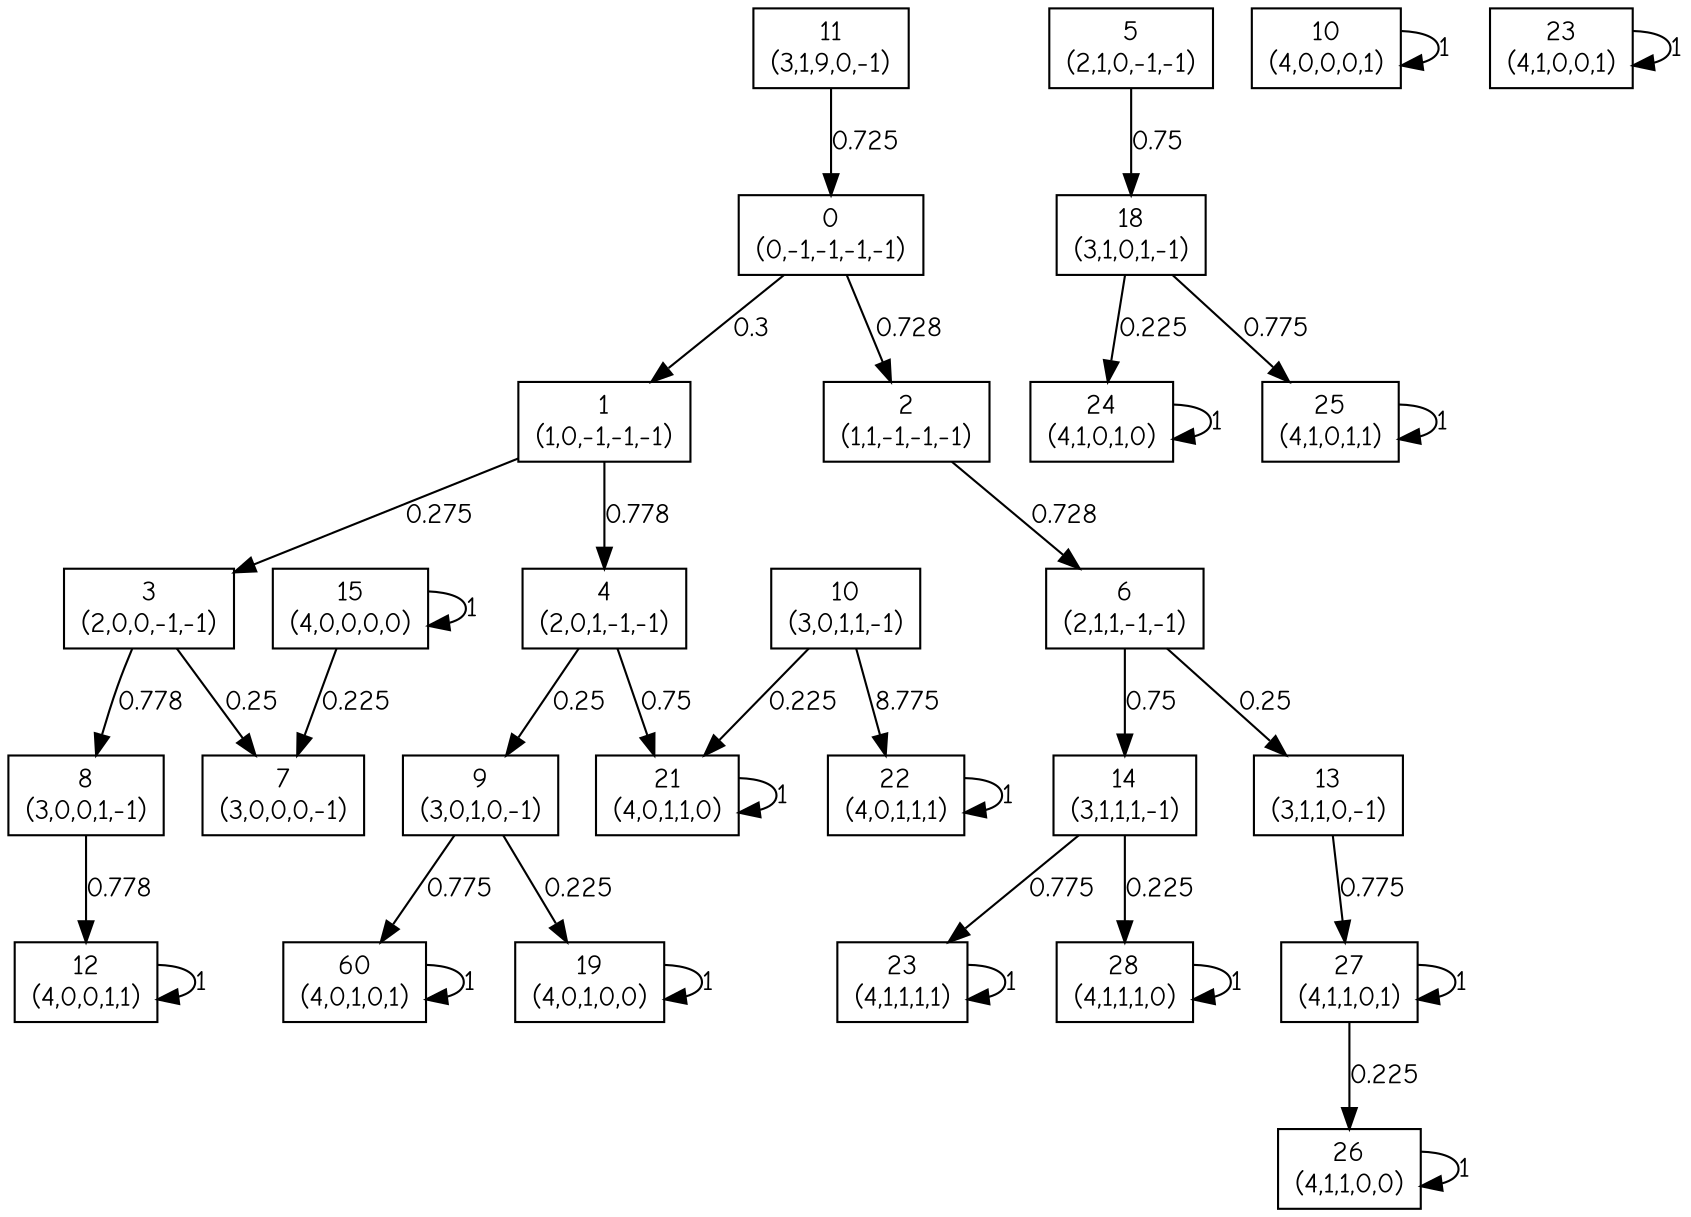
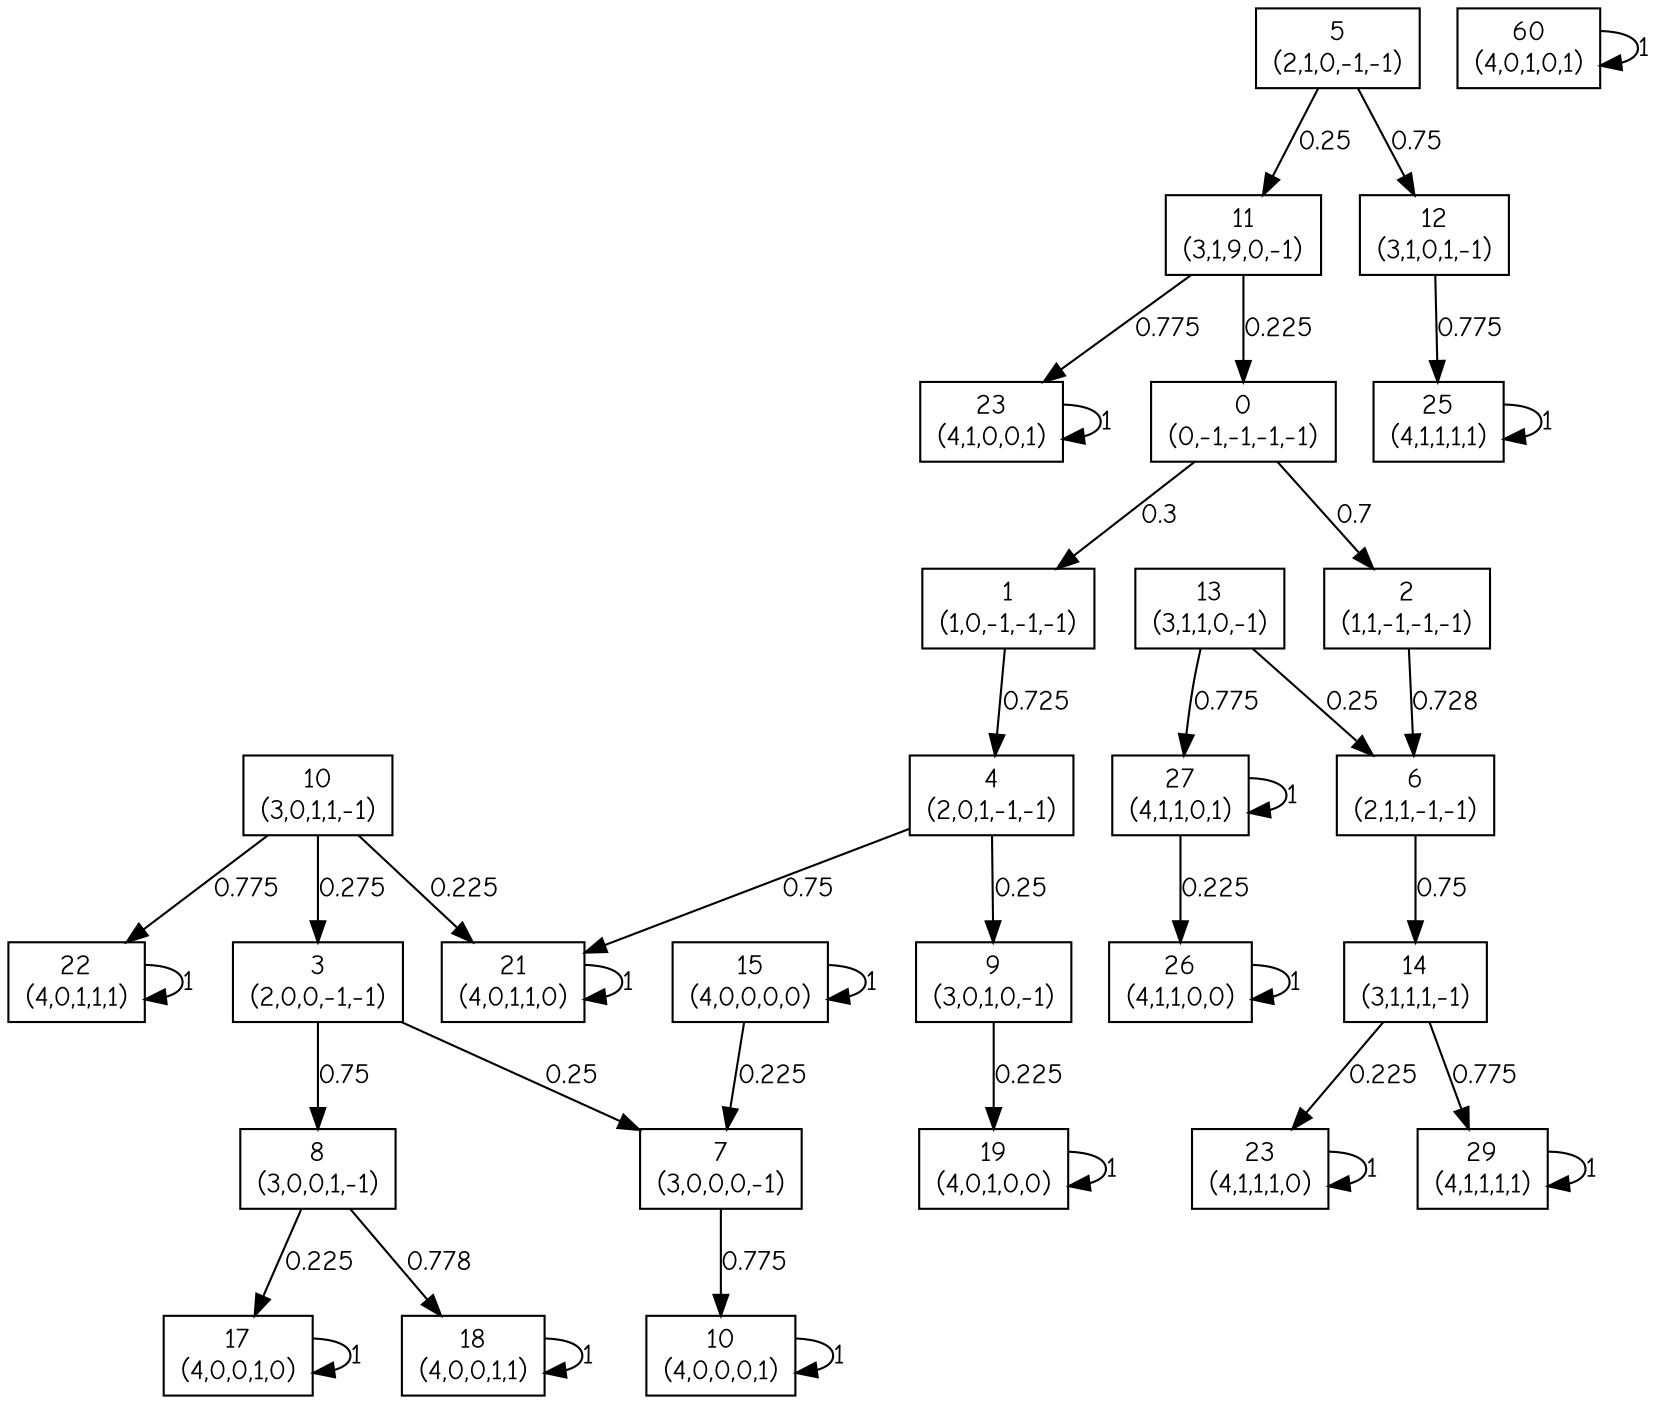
none -> (1295, 132)
(866, 142) -> (1279, 328)
(1131, 235) -> (1434, 235)
none -> (1126, 322)
(910, 328) -> (1355, 515)
(1102, 422) -> none
(1331, 422) -> (1439, 422)
(386, 511) -> (318, 878)
(638, 515) -> (1037, 702)
(1218, 695) -> (1304, 695)
(151, 702) -> (344, 1076)
(908, 702) -> (247, 889)
(424, 880) -> none
(86, 982) -> (473, 1356)
(902, 982) -> (1483, 1169)
(1125, 982) -> (1260, 1169)
none -> (721, 1252)
none -> (238, 1356)
